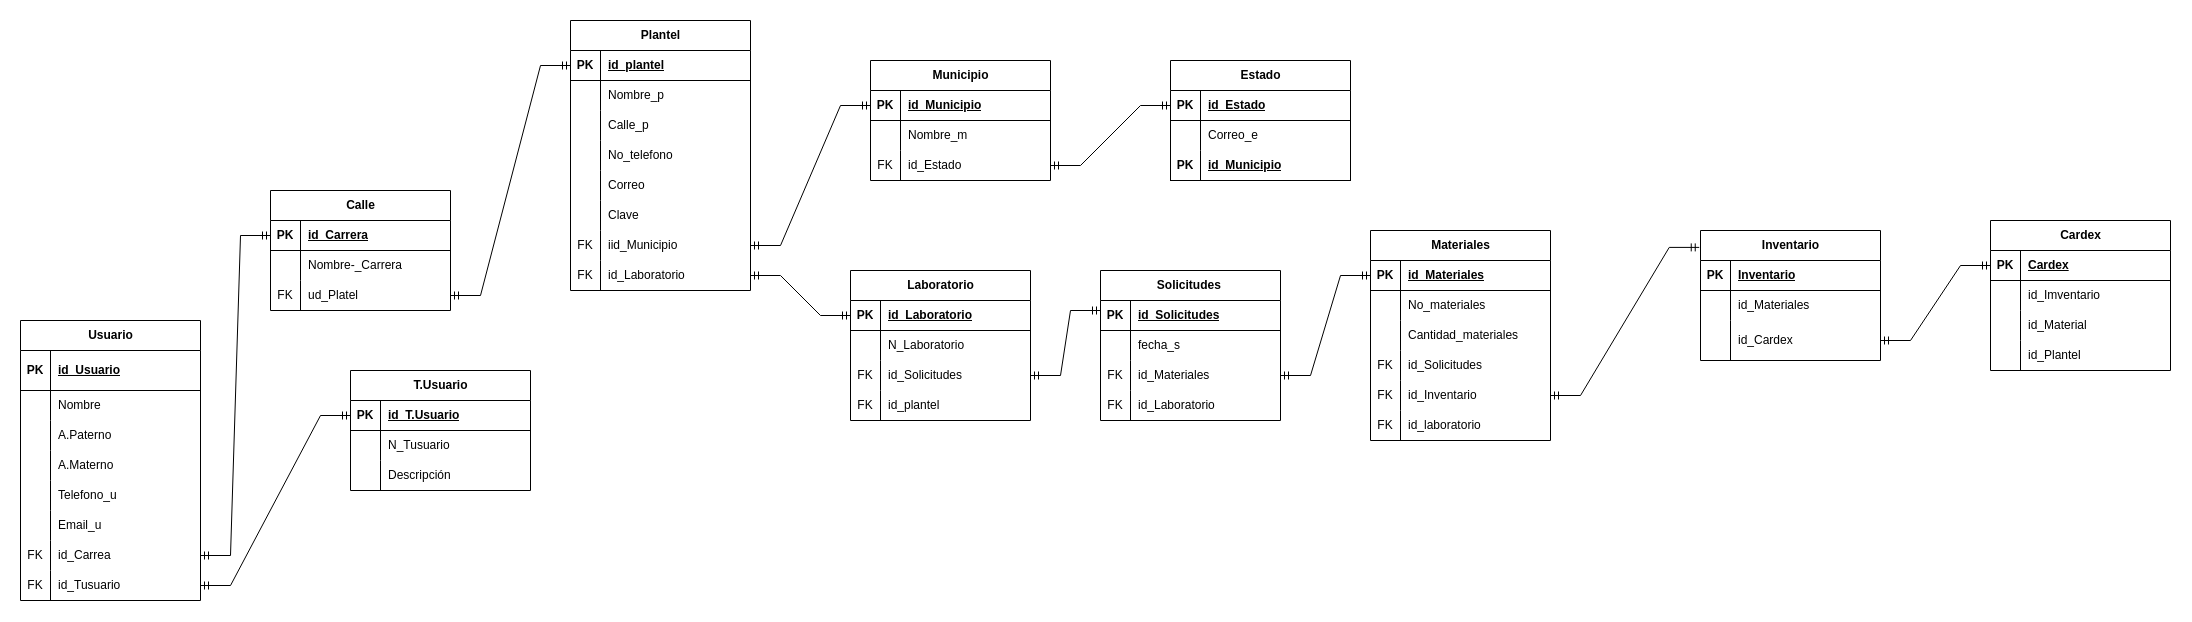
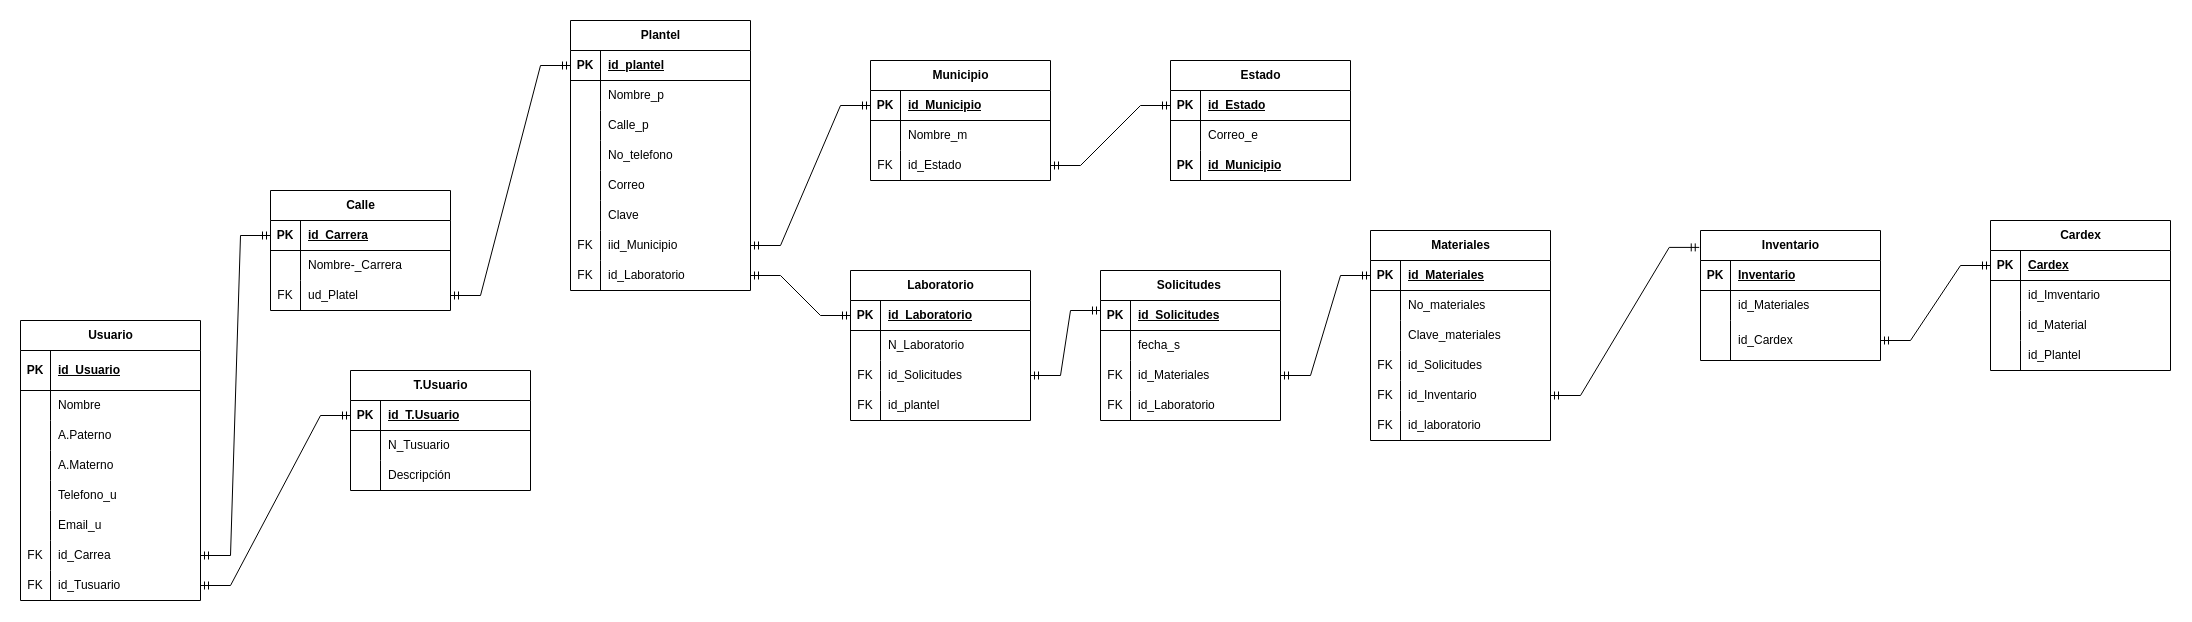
(1468, 336) -> (1458, 336)
